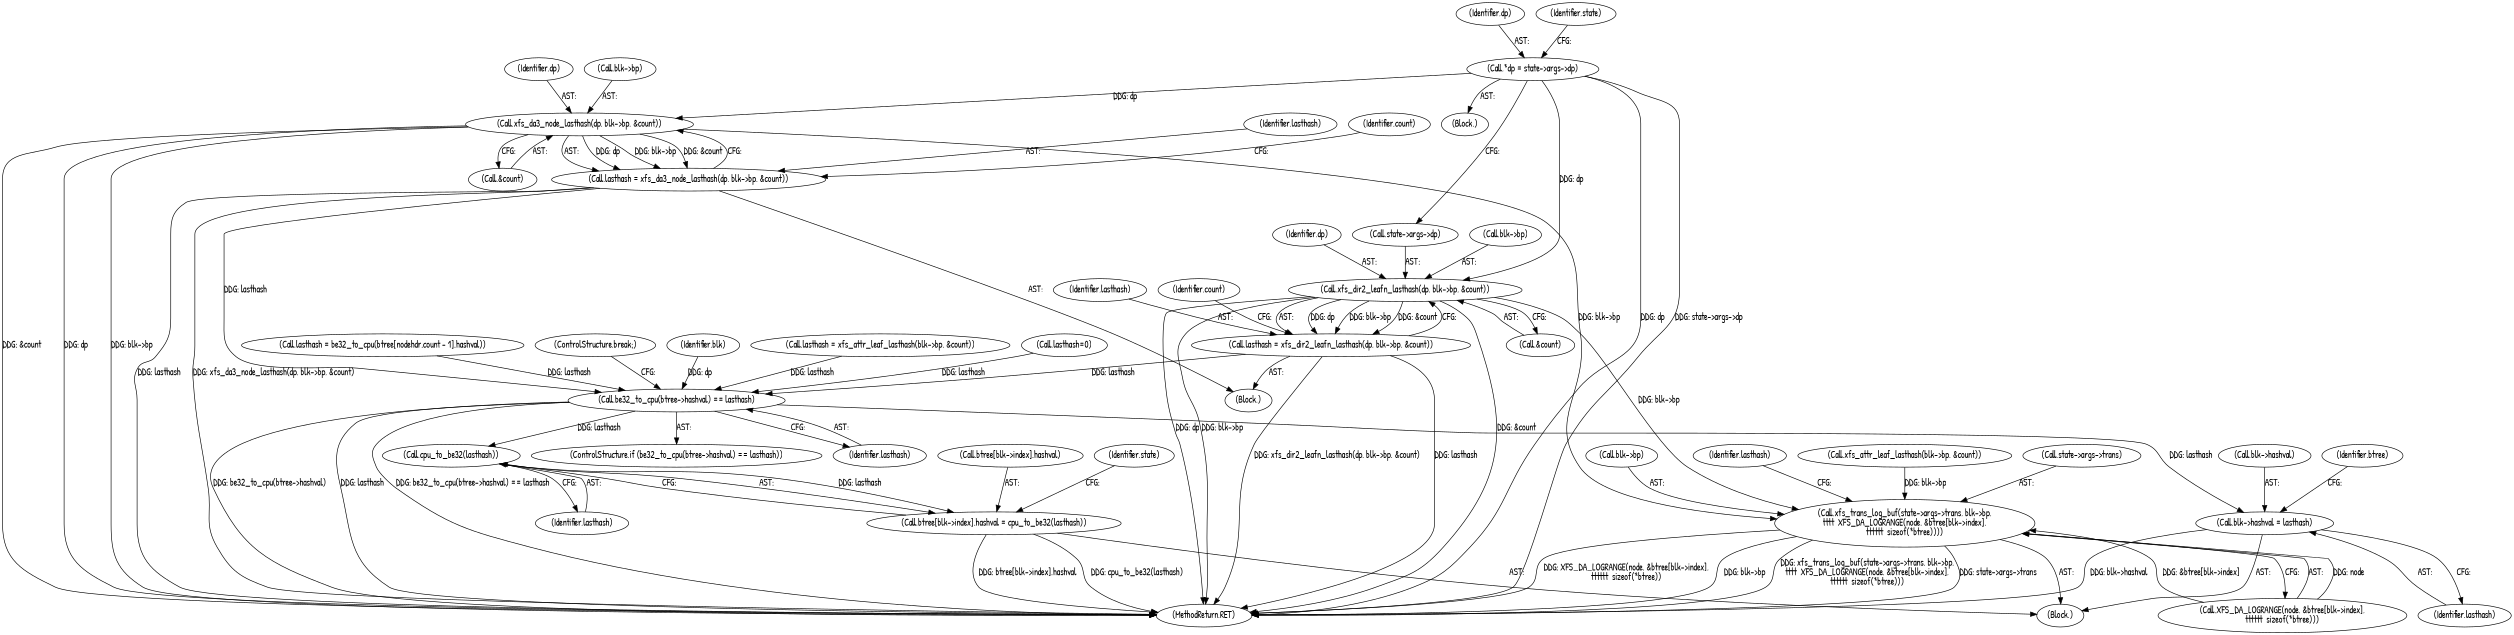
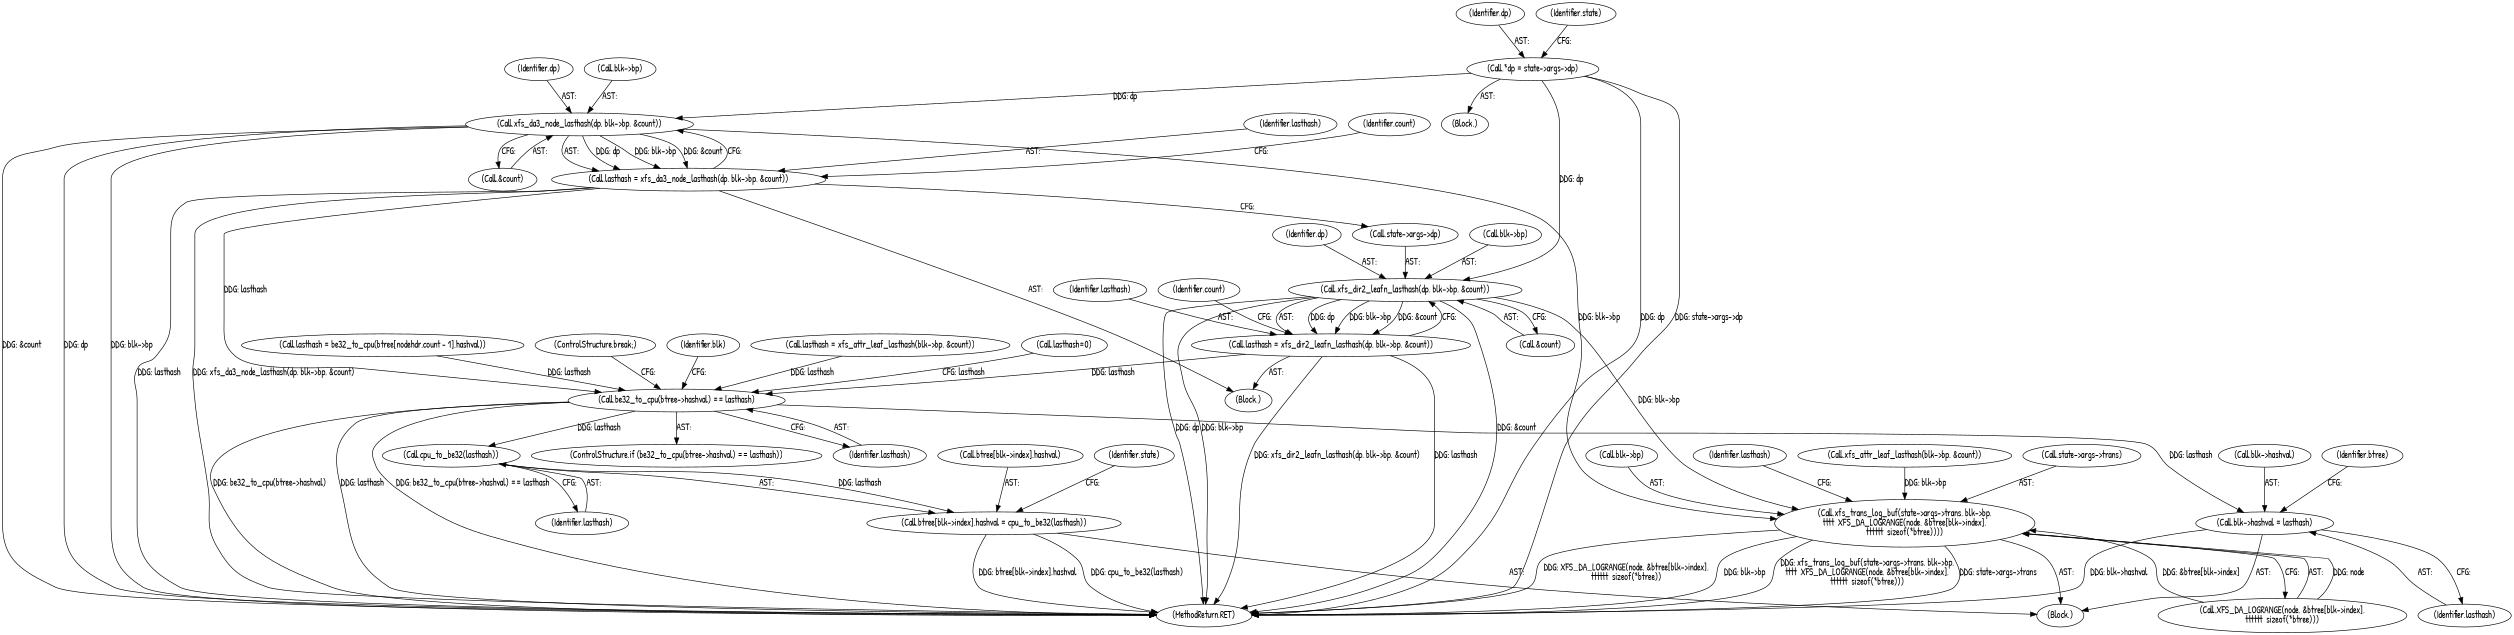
(1480, 154) -> (1089, 199)
(700, 373) -> (700, 373)
(964, 373) -> (964, 373)
(706, 494) -> none
